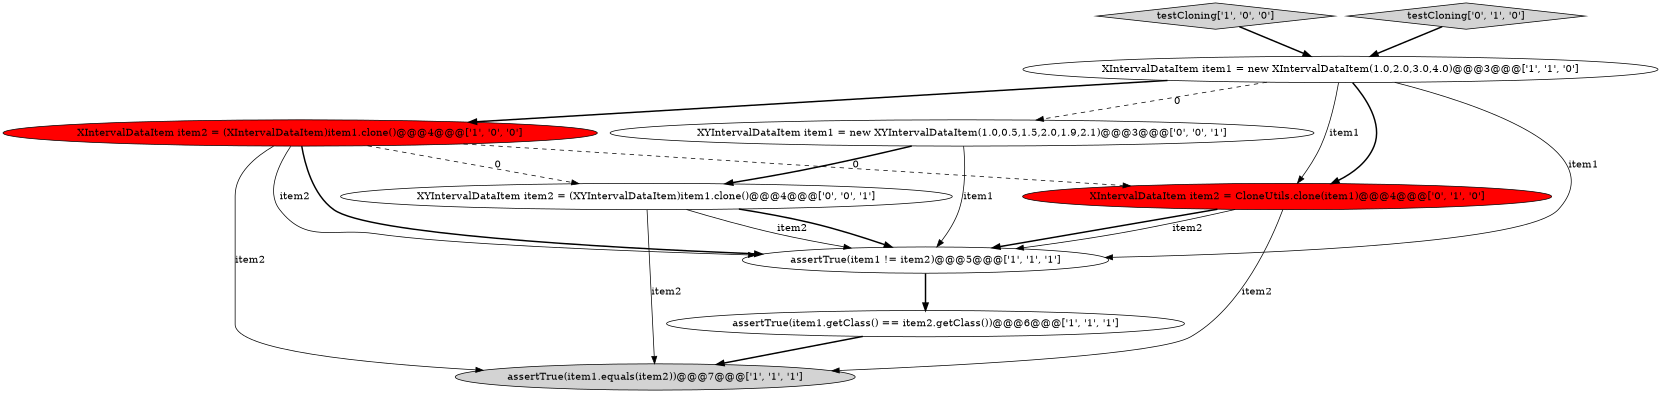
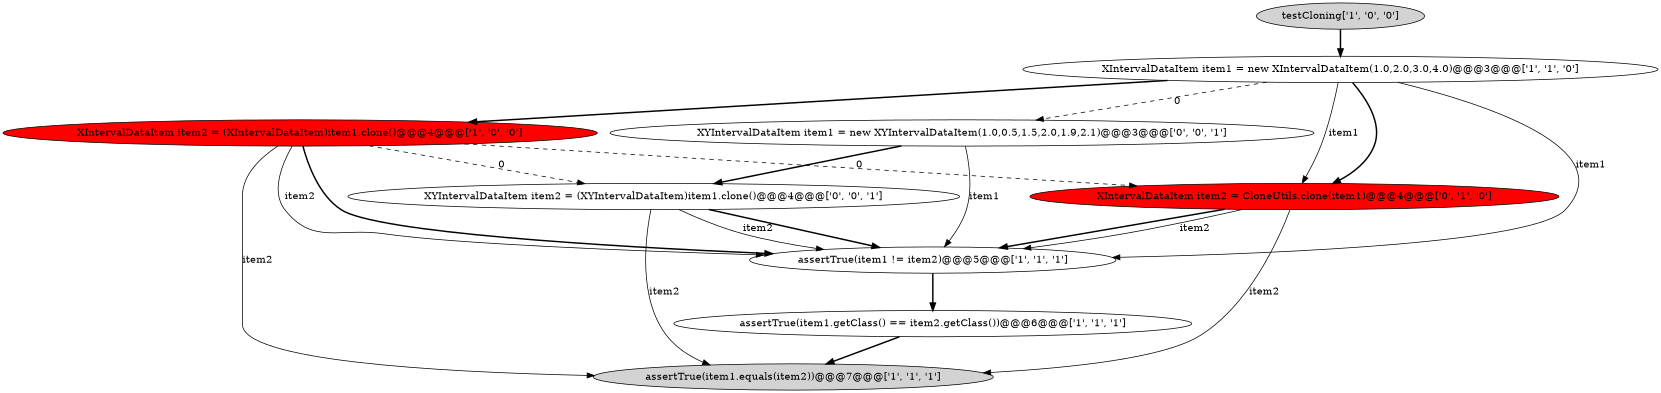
(1216, 16) -> (1340, 16)
(1466, 16) -> none
